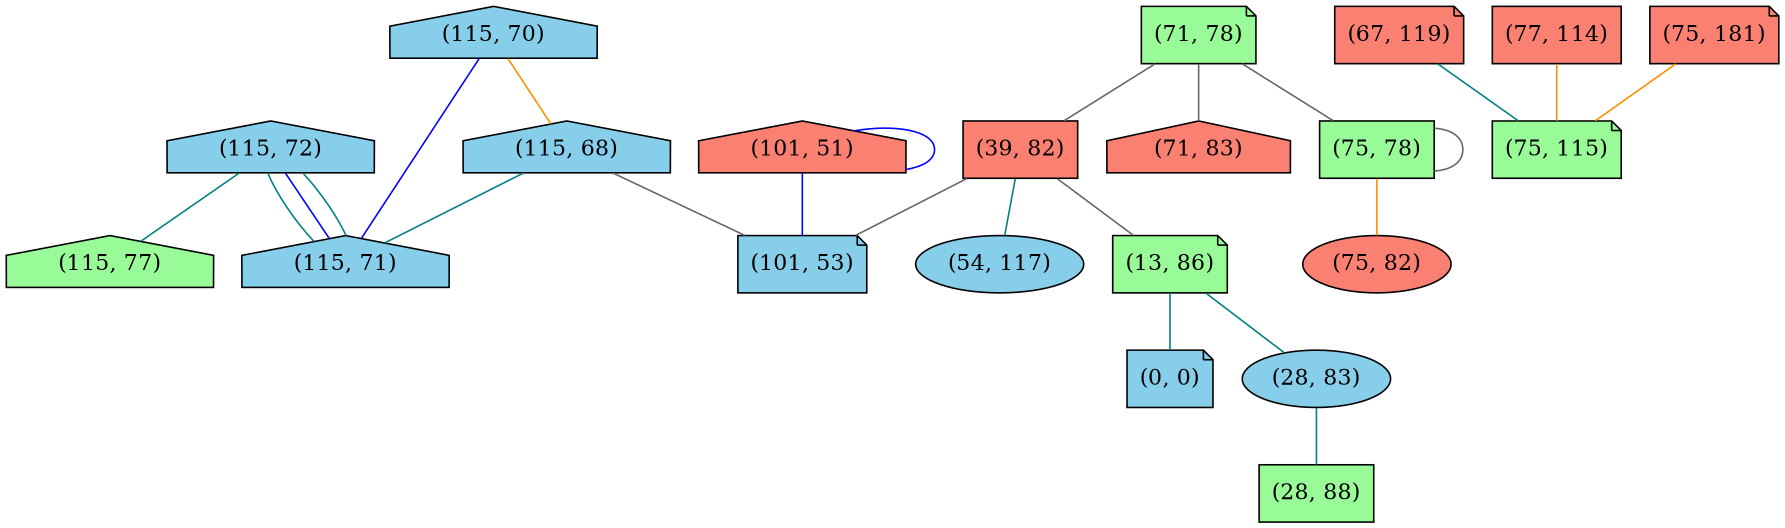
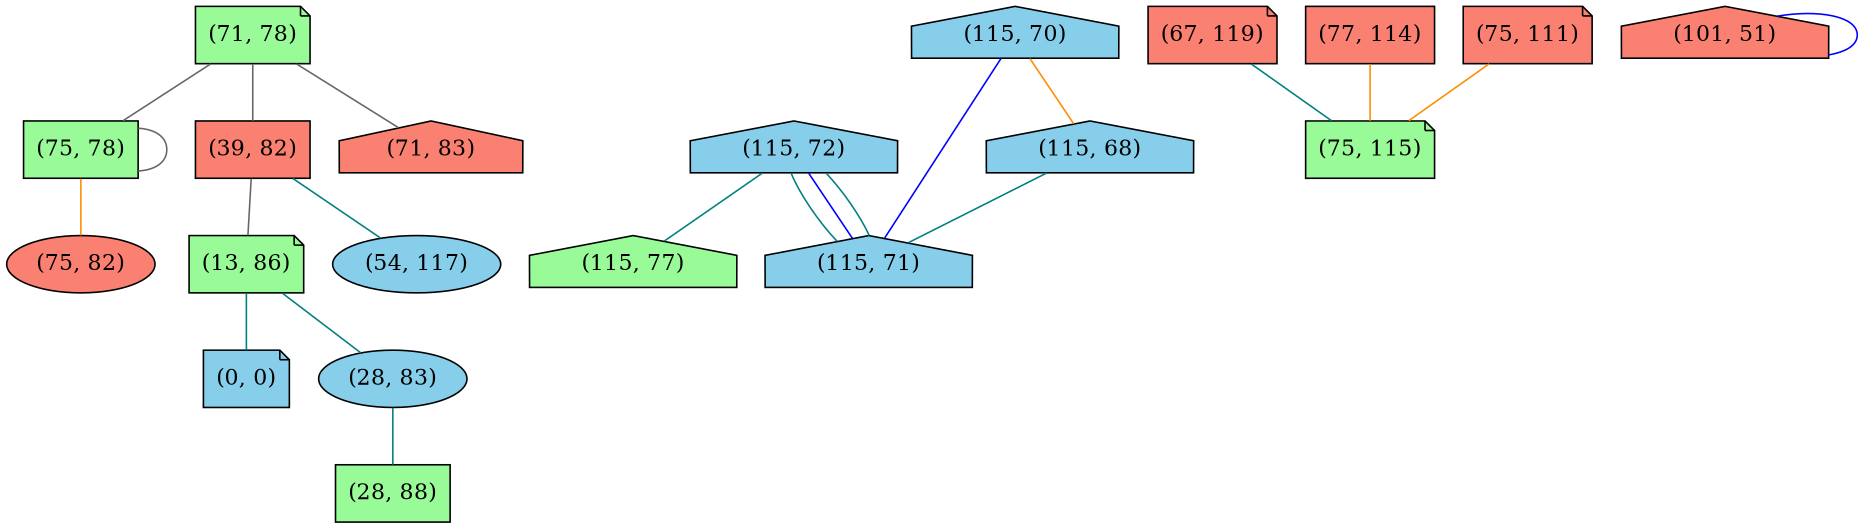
(1714, 35) -> (1528, 35)
(802, 264) -> none
